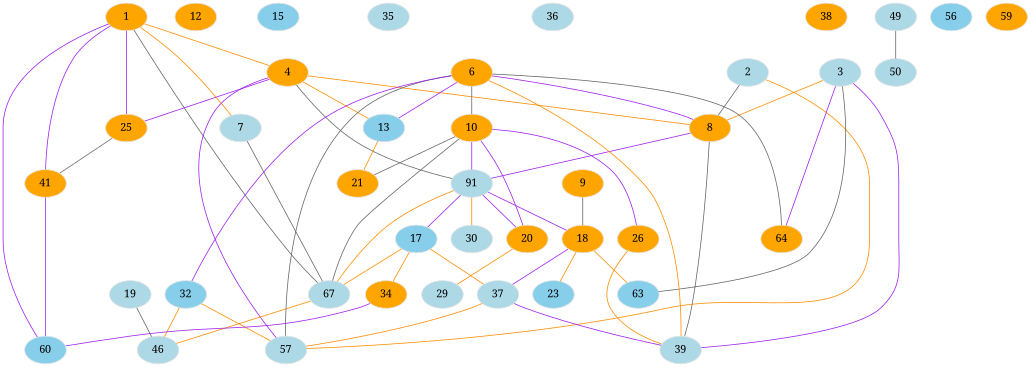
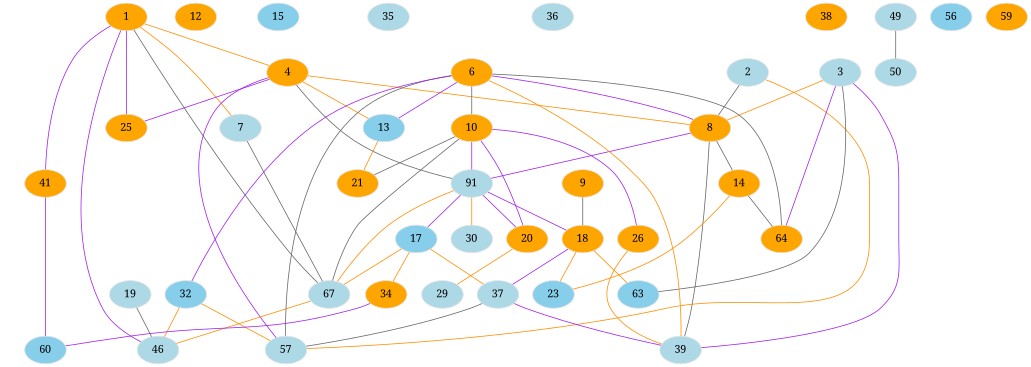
(86, 156) -> none
(3, 158) -> (82, 194)
none -> (739, 183)
(395, 329) -> (395, 329)
